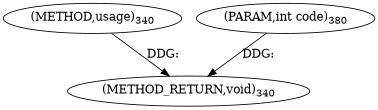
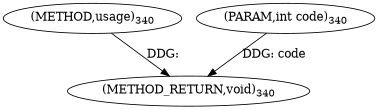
(338, 17) -> (338, 17)
(260, 55) -> (274, 55)
